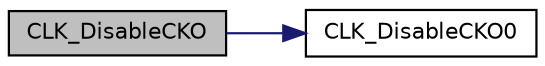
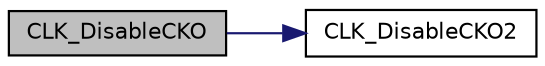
(421, 33) -> (421, 33)
